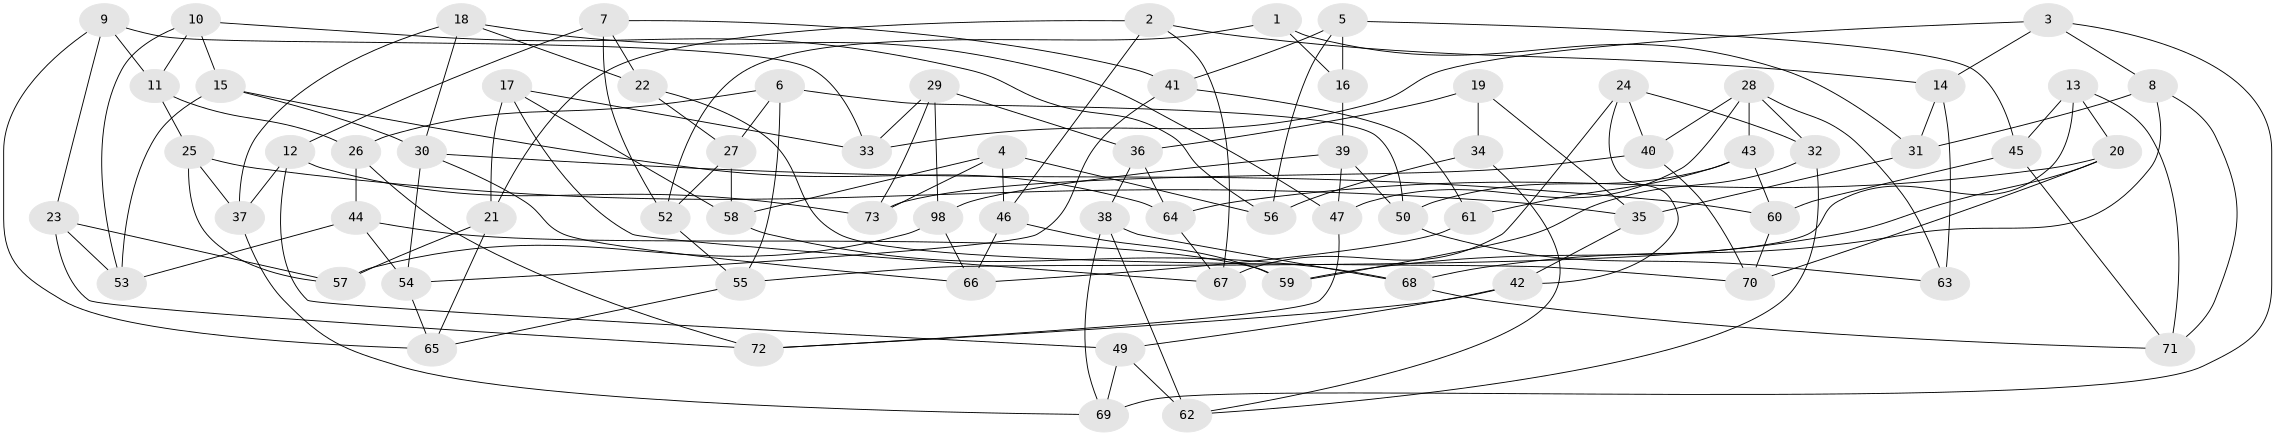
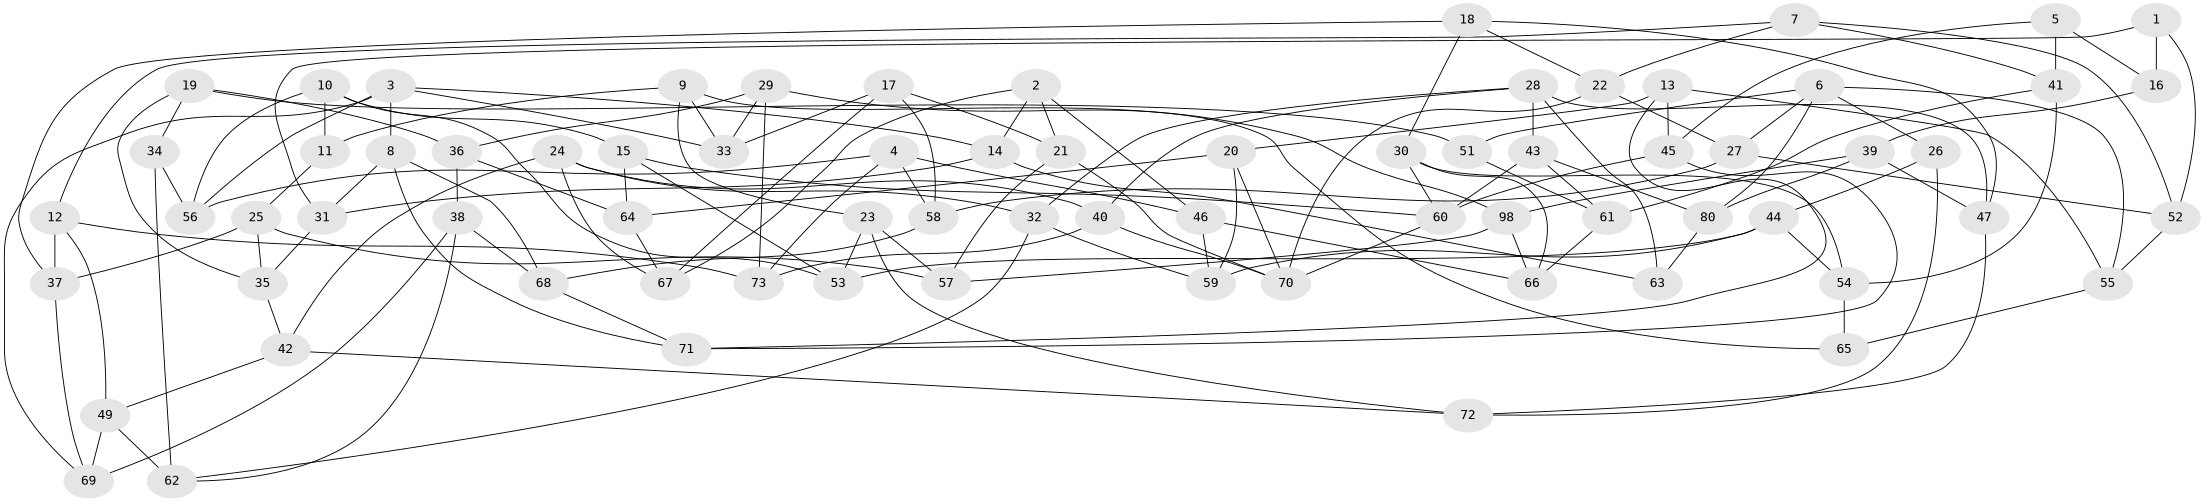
(1294, 110) -> (278, 145)
(324, 114) -> (991, 192)
(255, 119) -> none
none -> (1467, 152)
(1403, 218) -> (1708, 218)
(461, 286) -> (1164, 232)
